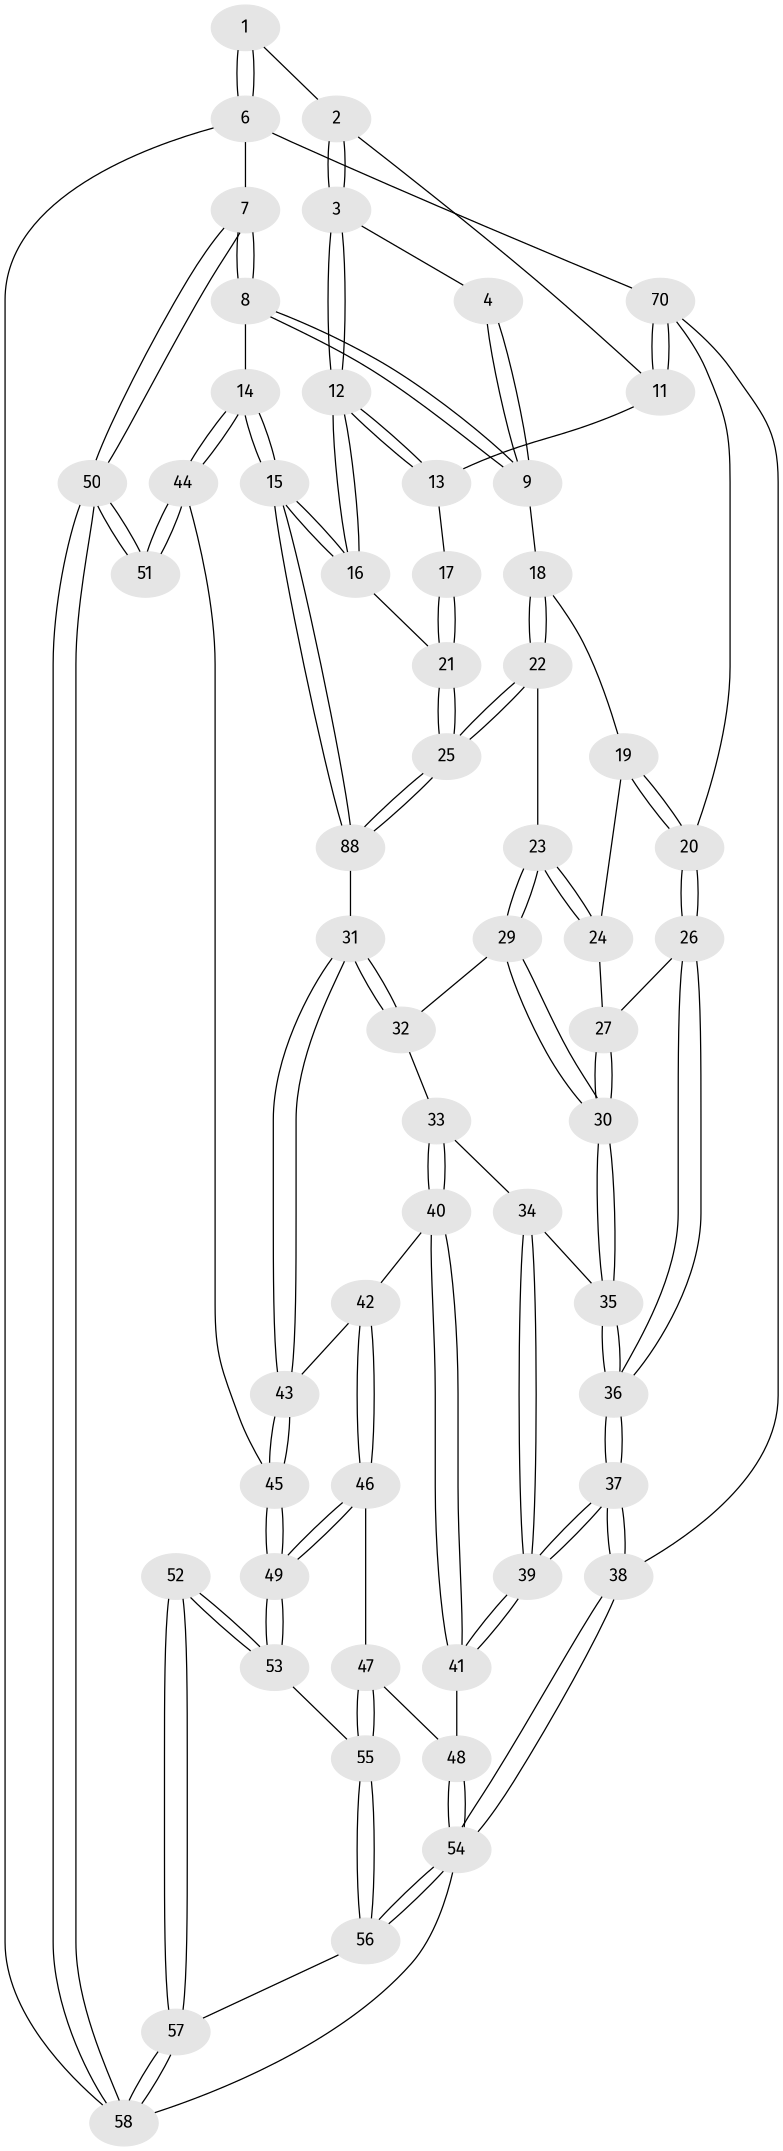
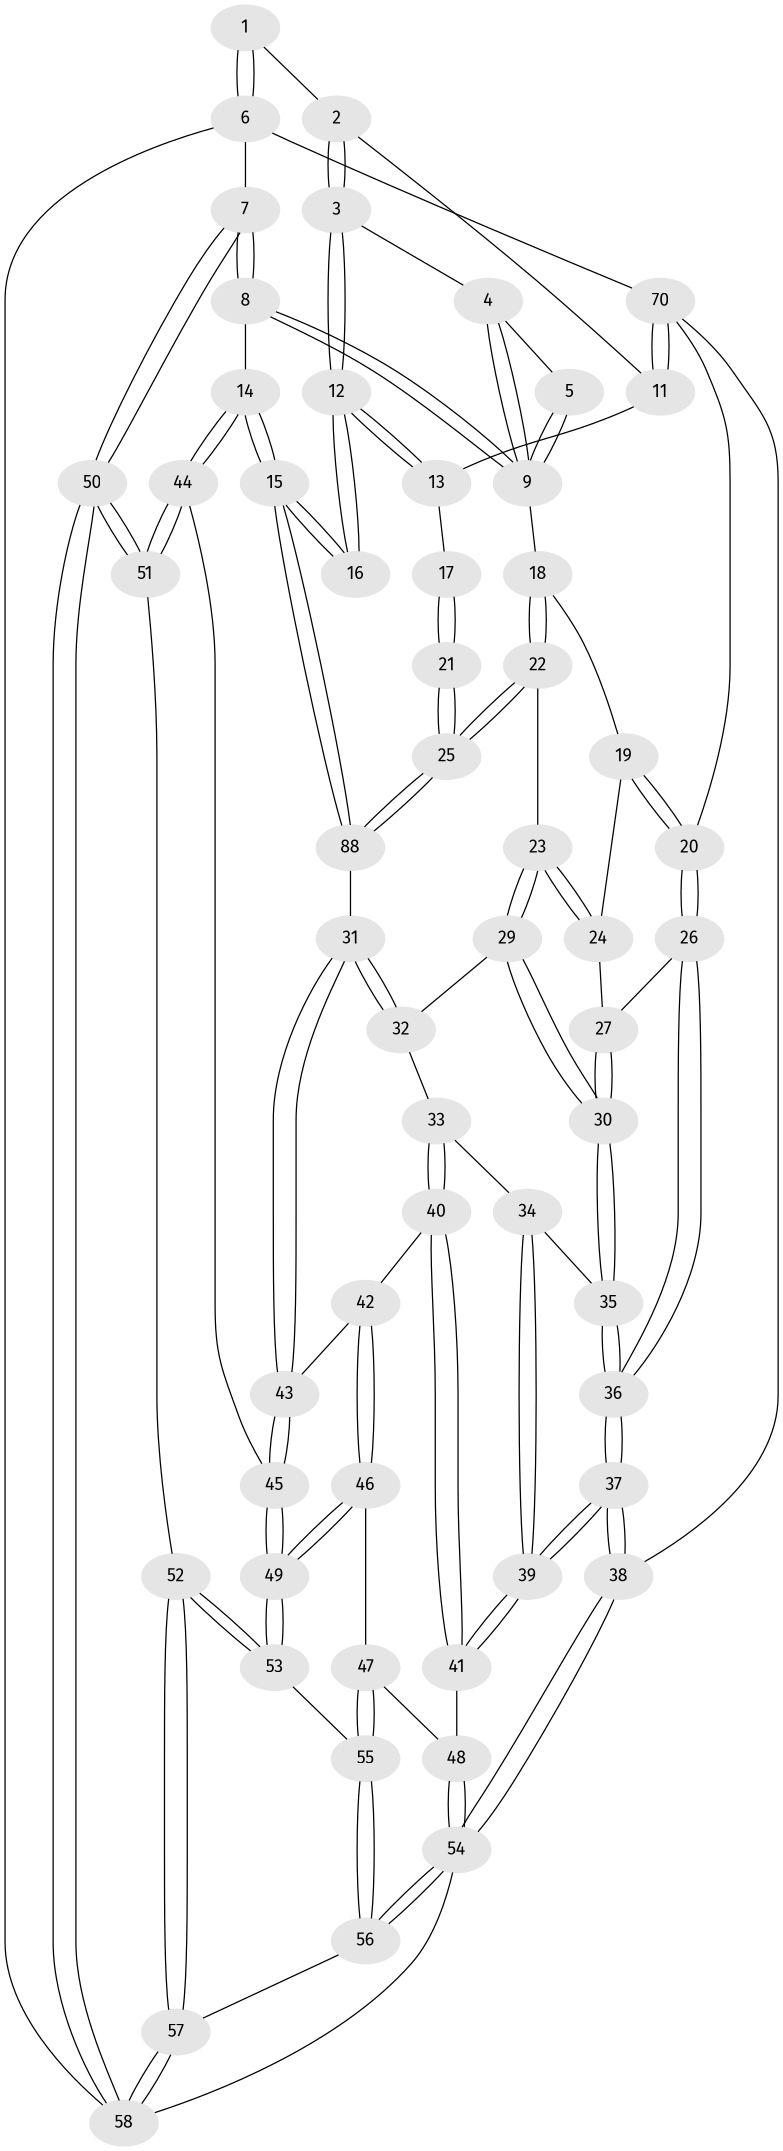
none -> (569, 392)
(401, 620) -> none
none -> (157, 1076)
